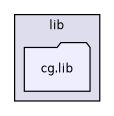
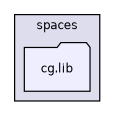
(57, 26) -> (57, 26)
